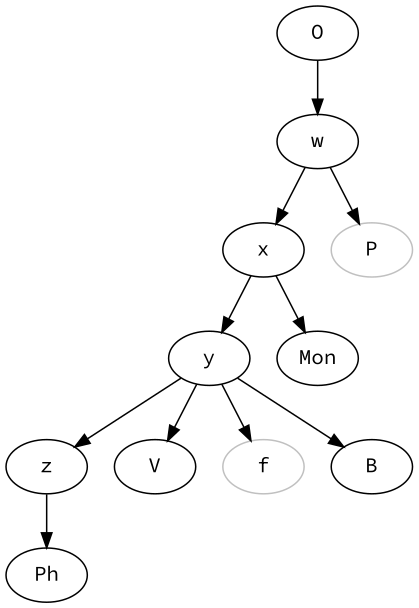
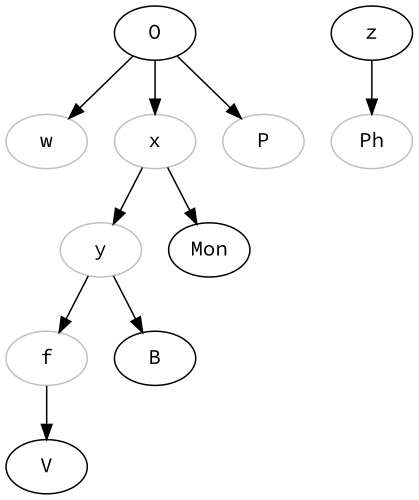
(318, 142) -> (47, 142)
(294, 189) -> (155, 80)
(341, 189) -> (204, 82)
(263, 250) -> (155, 142)
(209, 358) -> (101, 250)
(186, 406) -> (47, 405)
(134, 409) -> none
(47, 575) -> (372, 142)
